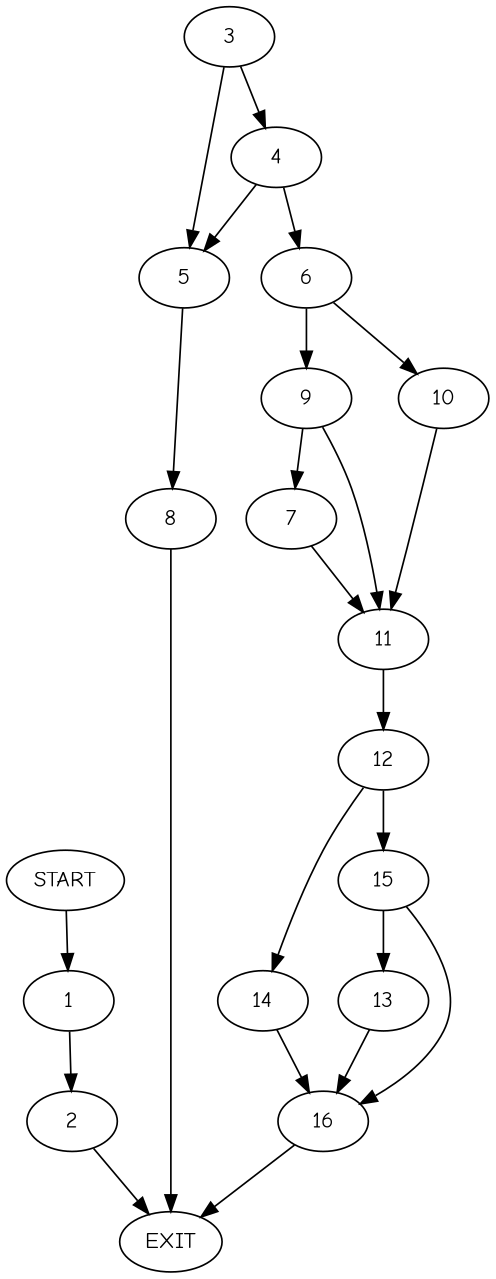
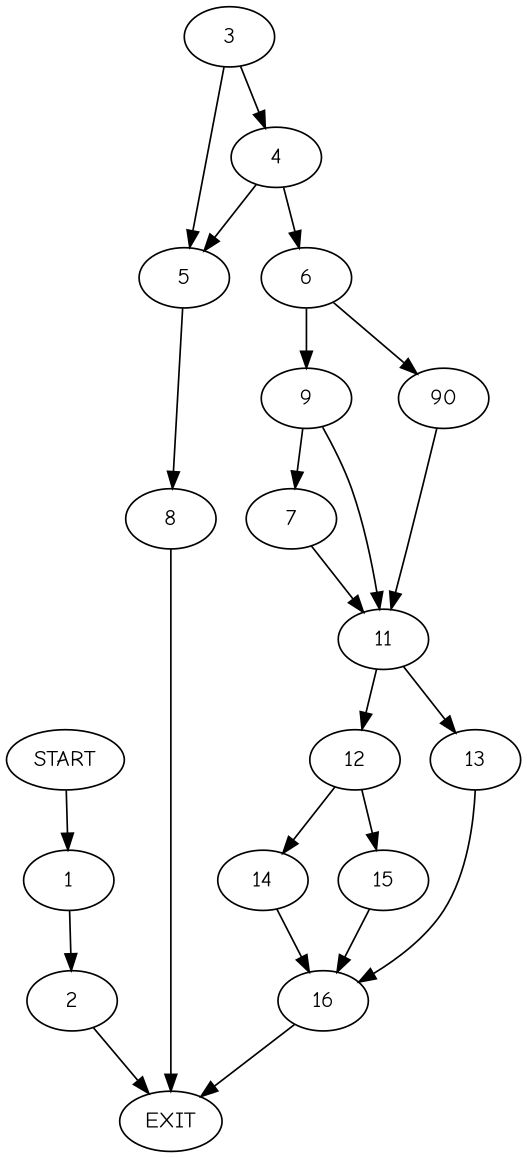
(444, 398) -> (444, 398)
(383, 932) -> (424, 693)
